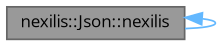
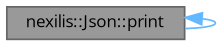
(96, 23) -> (96, 23)
